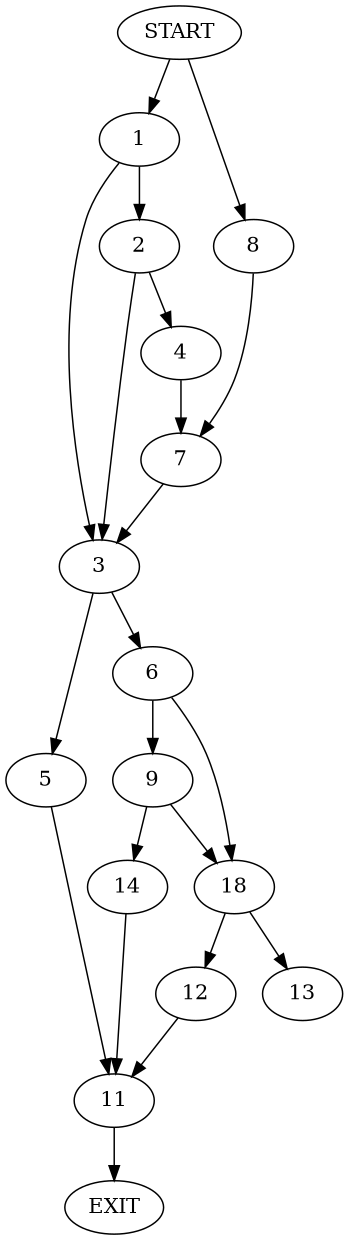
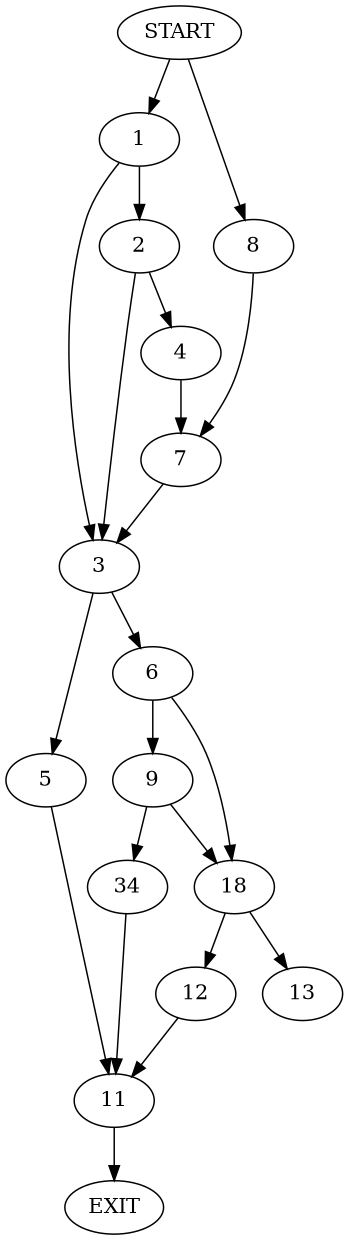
(128, 887) -> (128, 887)
